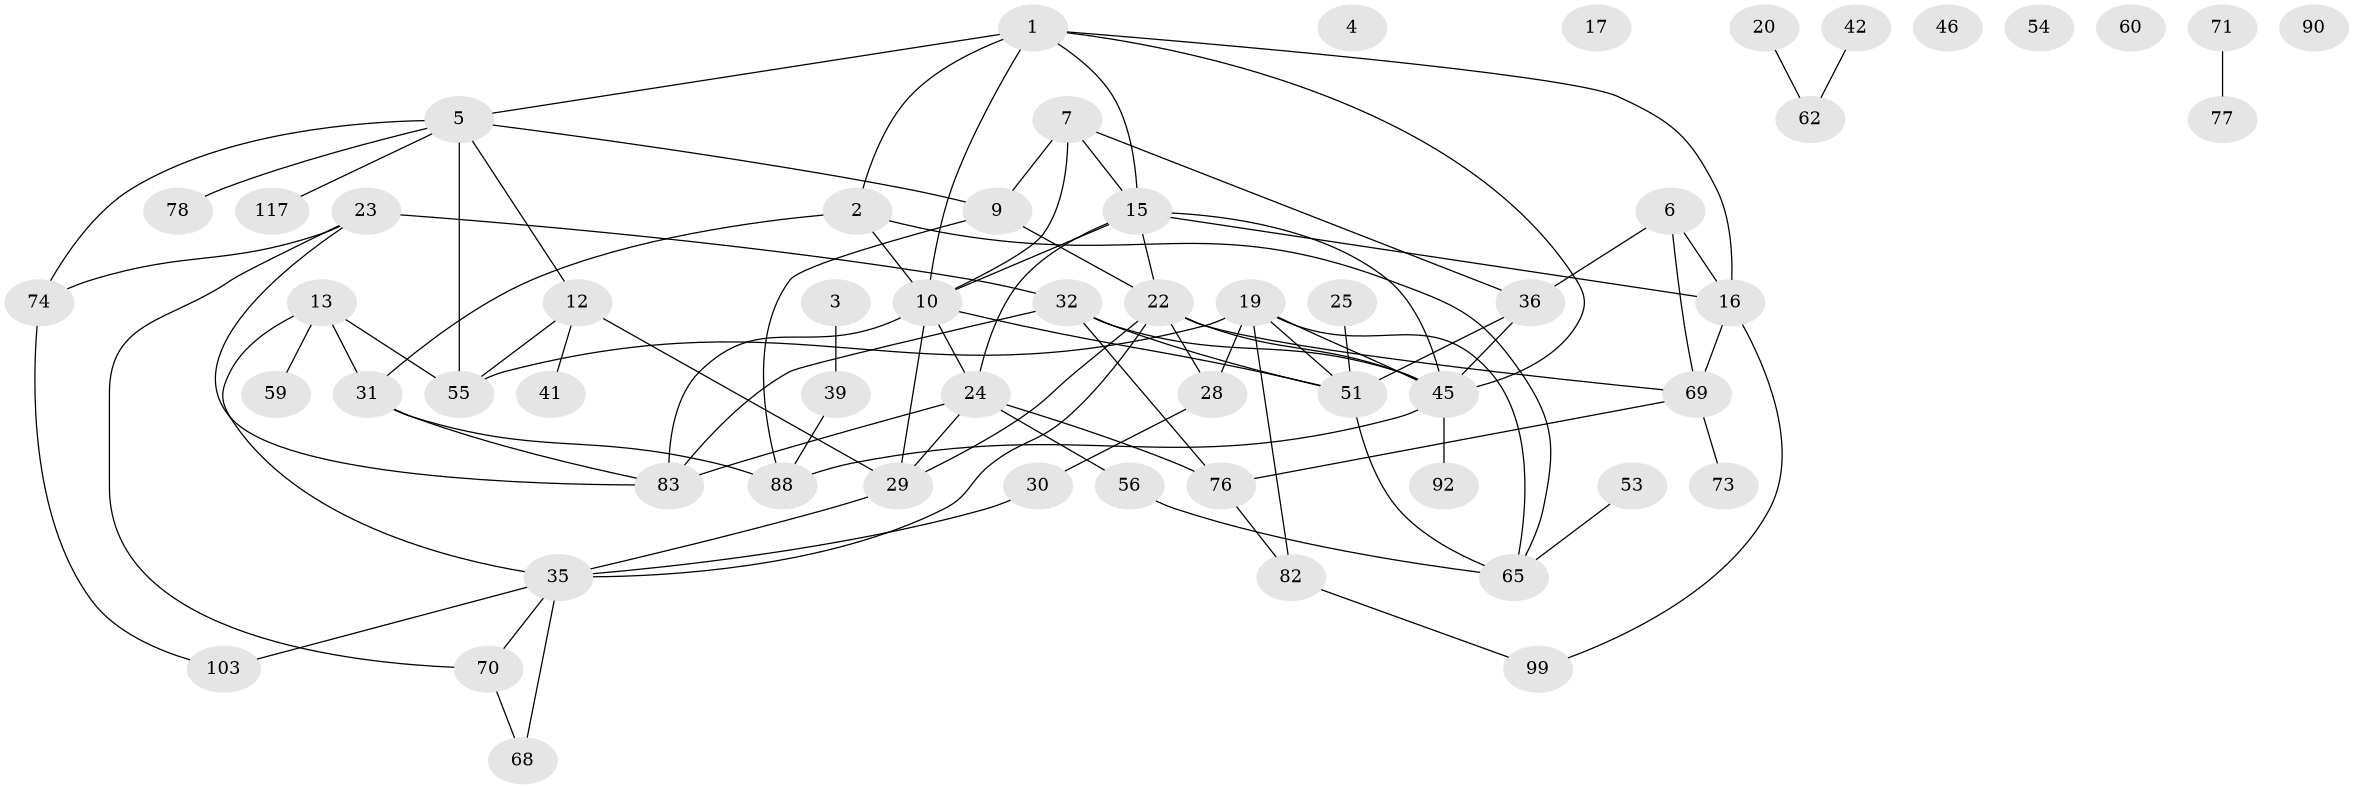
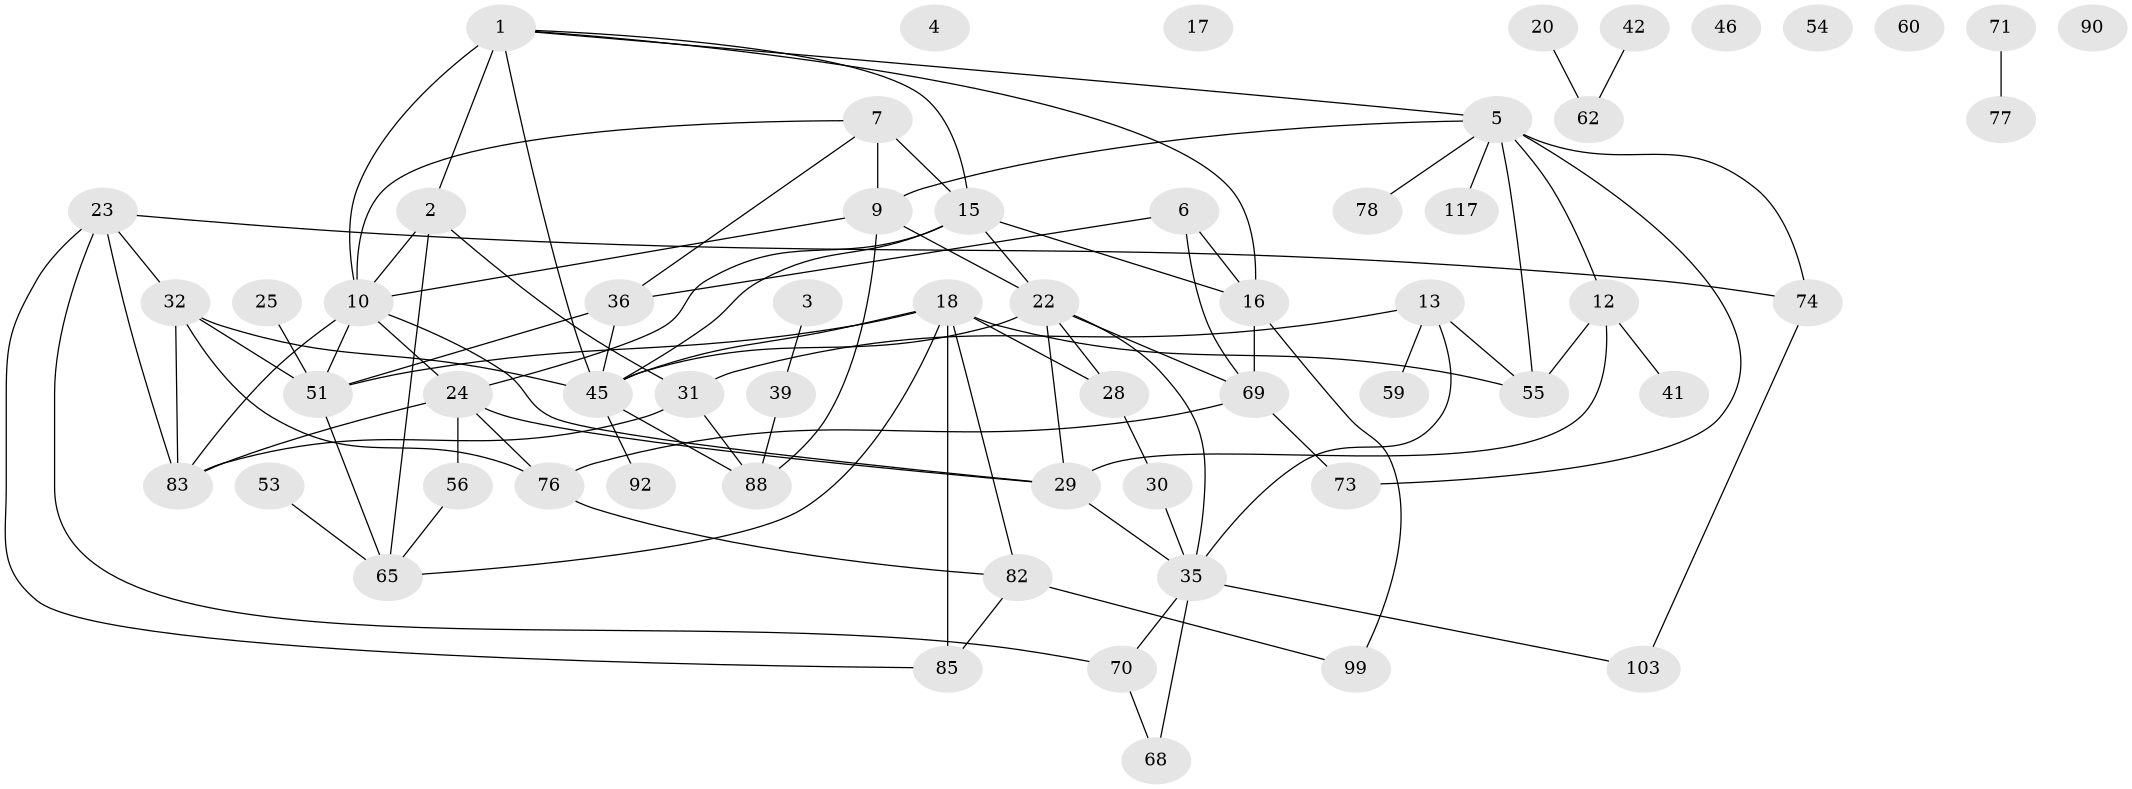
(1032, 257) -> (618, 257)
(1251, 303) -> (948, 303)
none -> (1727, 402)
none -> (948, 669)
